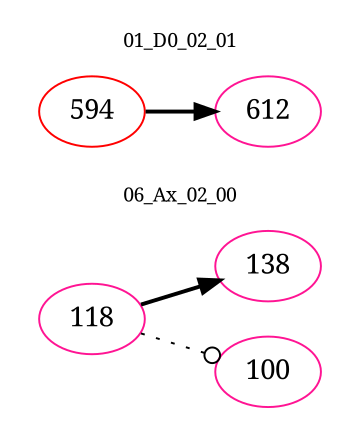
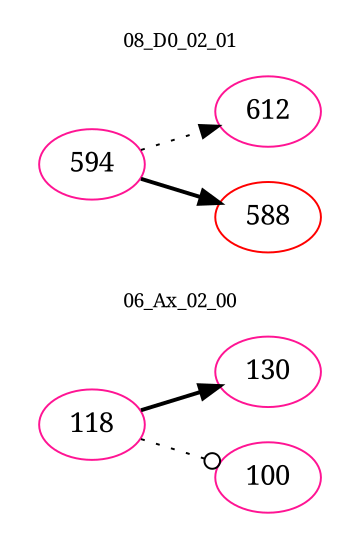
(180, 42) -> (180, 42)
(92, 112) -> (92, 164)
(170, 112) -> (171, 141)
none -> (268, 217)
(268, 266) -> (268, 372)
